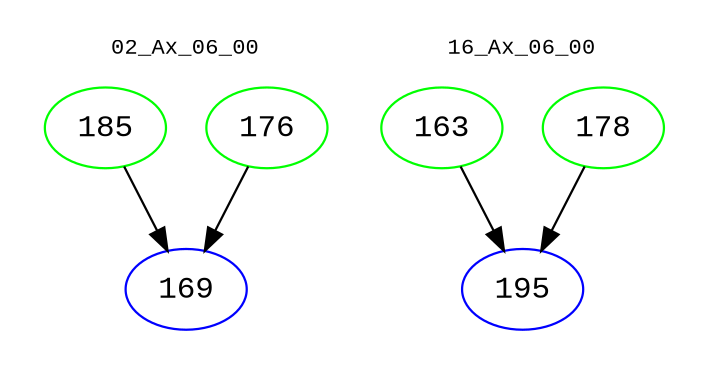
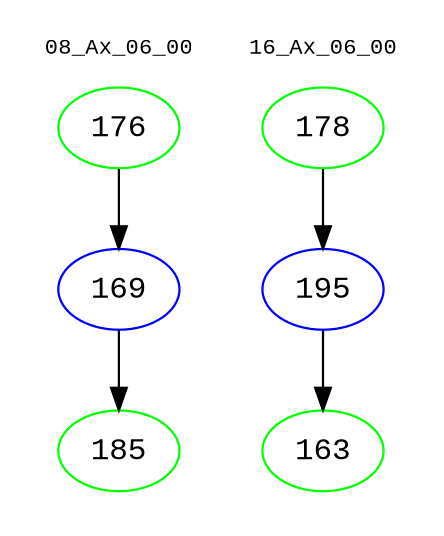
(186, 48) -> (120, 48)
(141, 199) -> (119, 359)
(477, 199) -> (323, 359)
